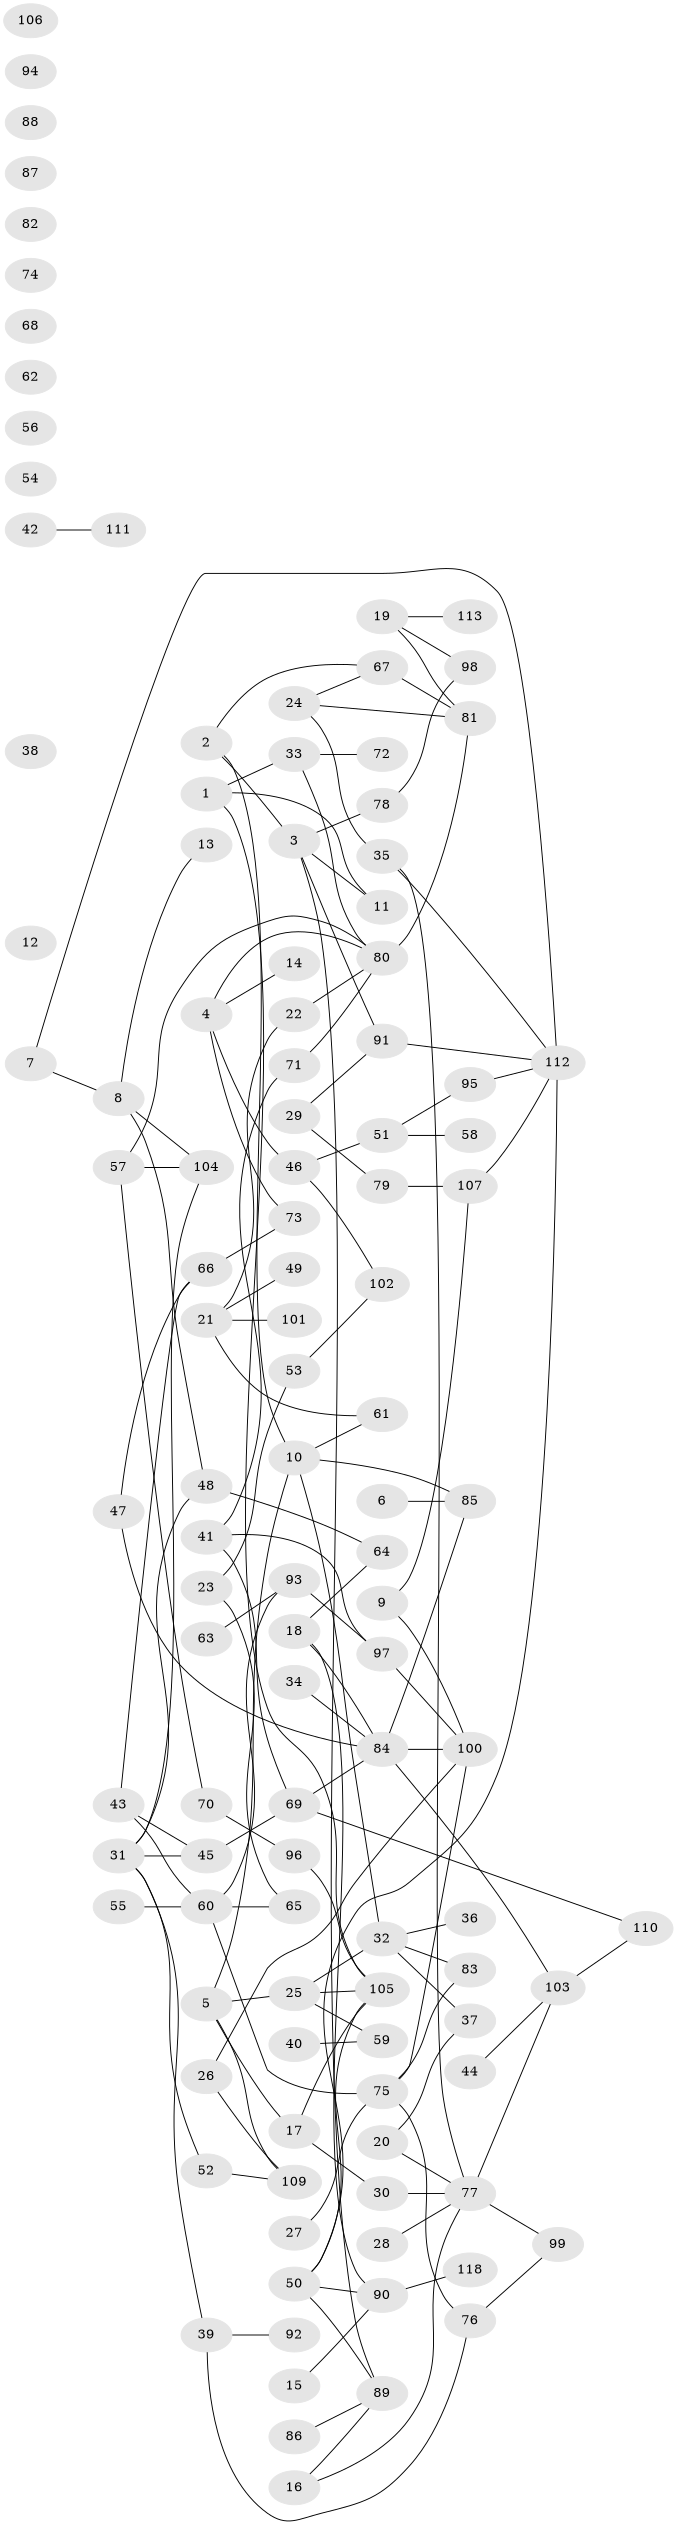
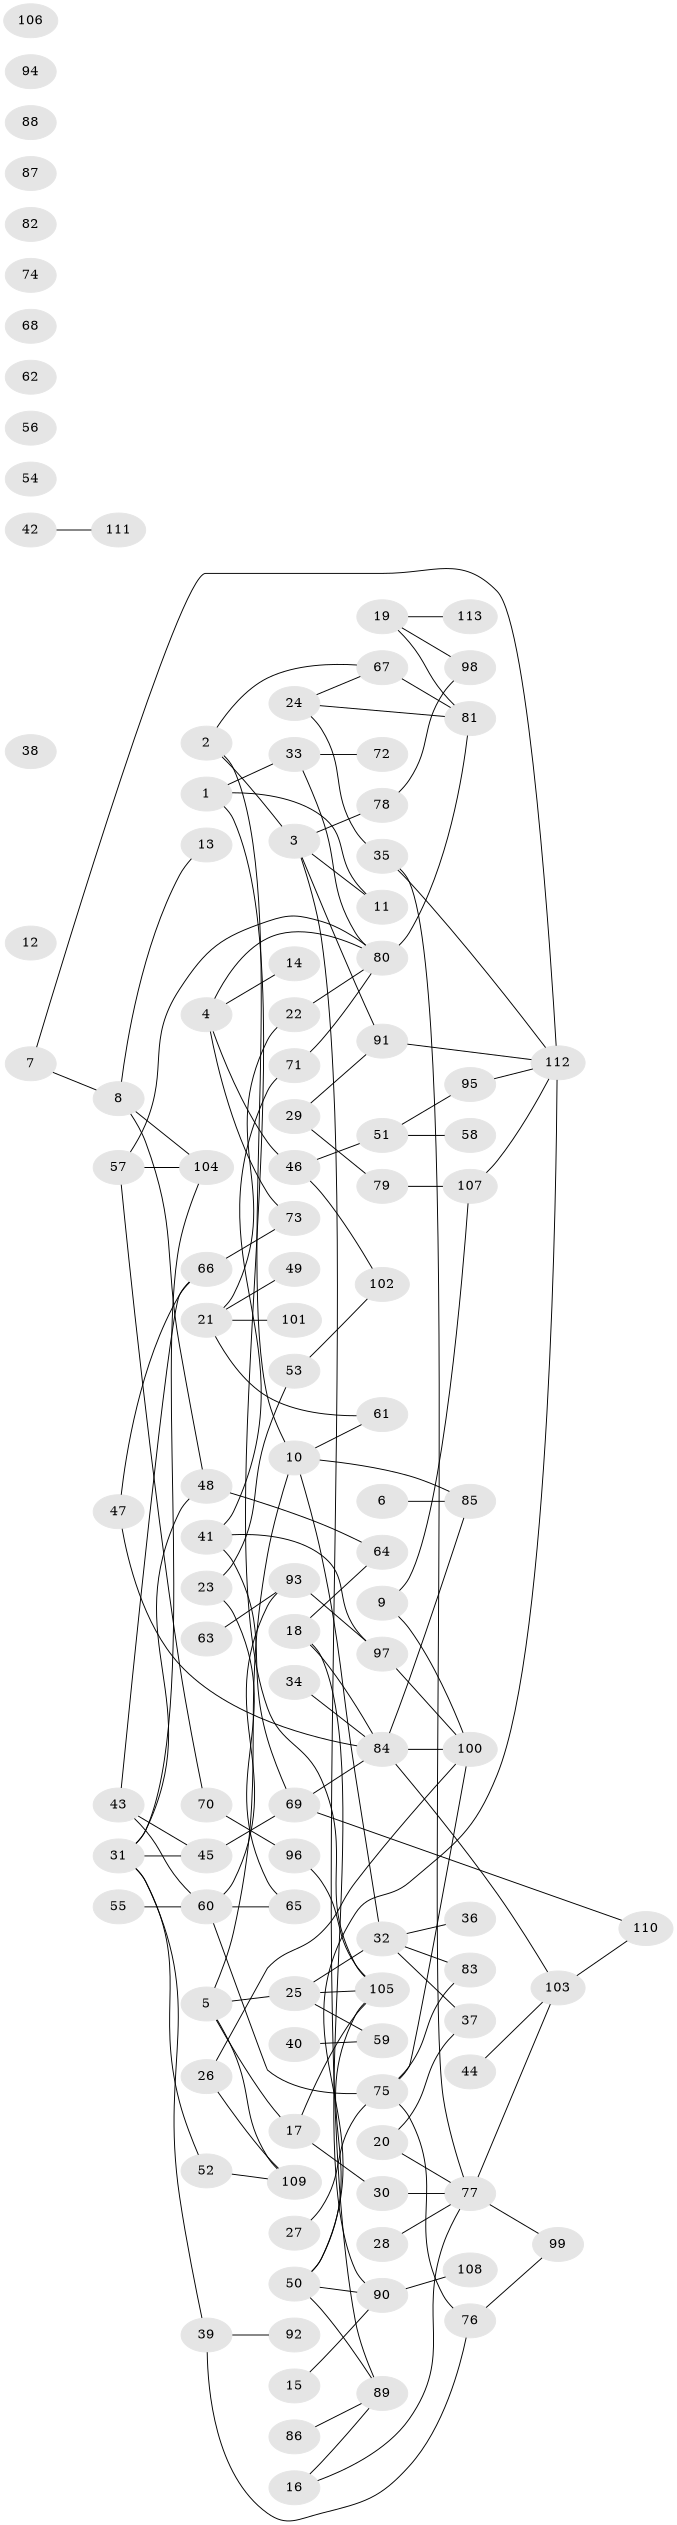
(470, 2270) -> (470, 2270)
